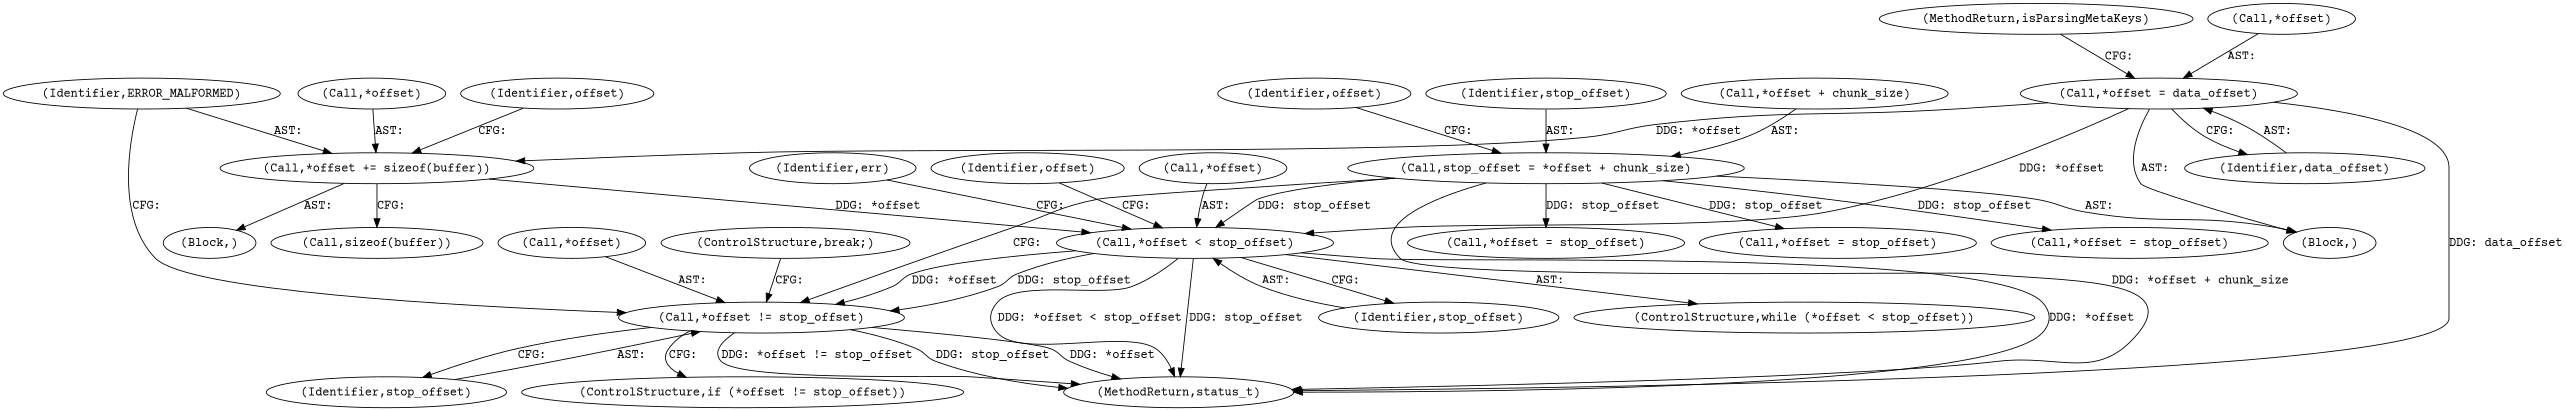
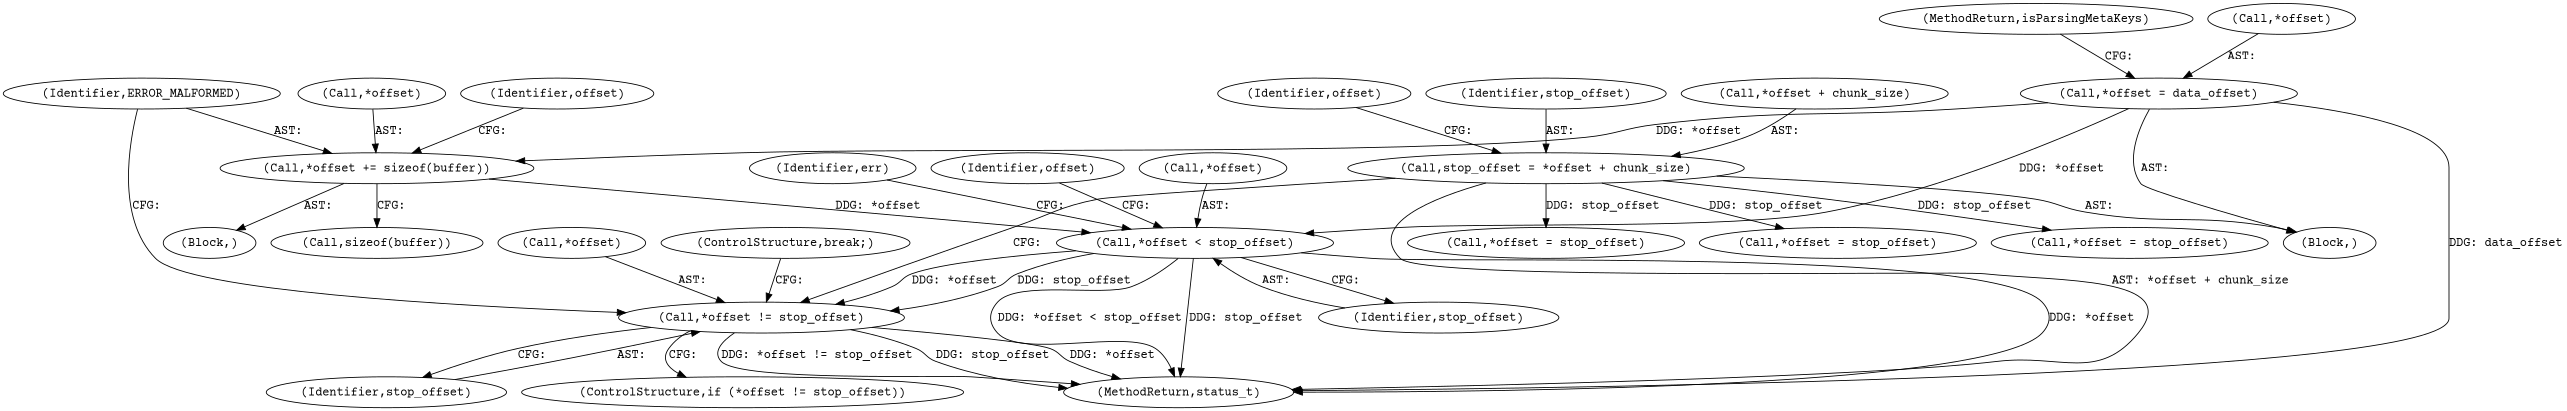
(2305, 168) -> none
(1296, 190) -> none
(2201, 280) -> (2201, 280)
(1804, 318) -> none
